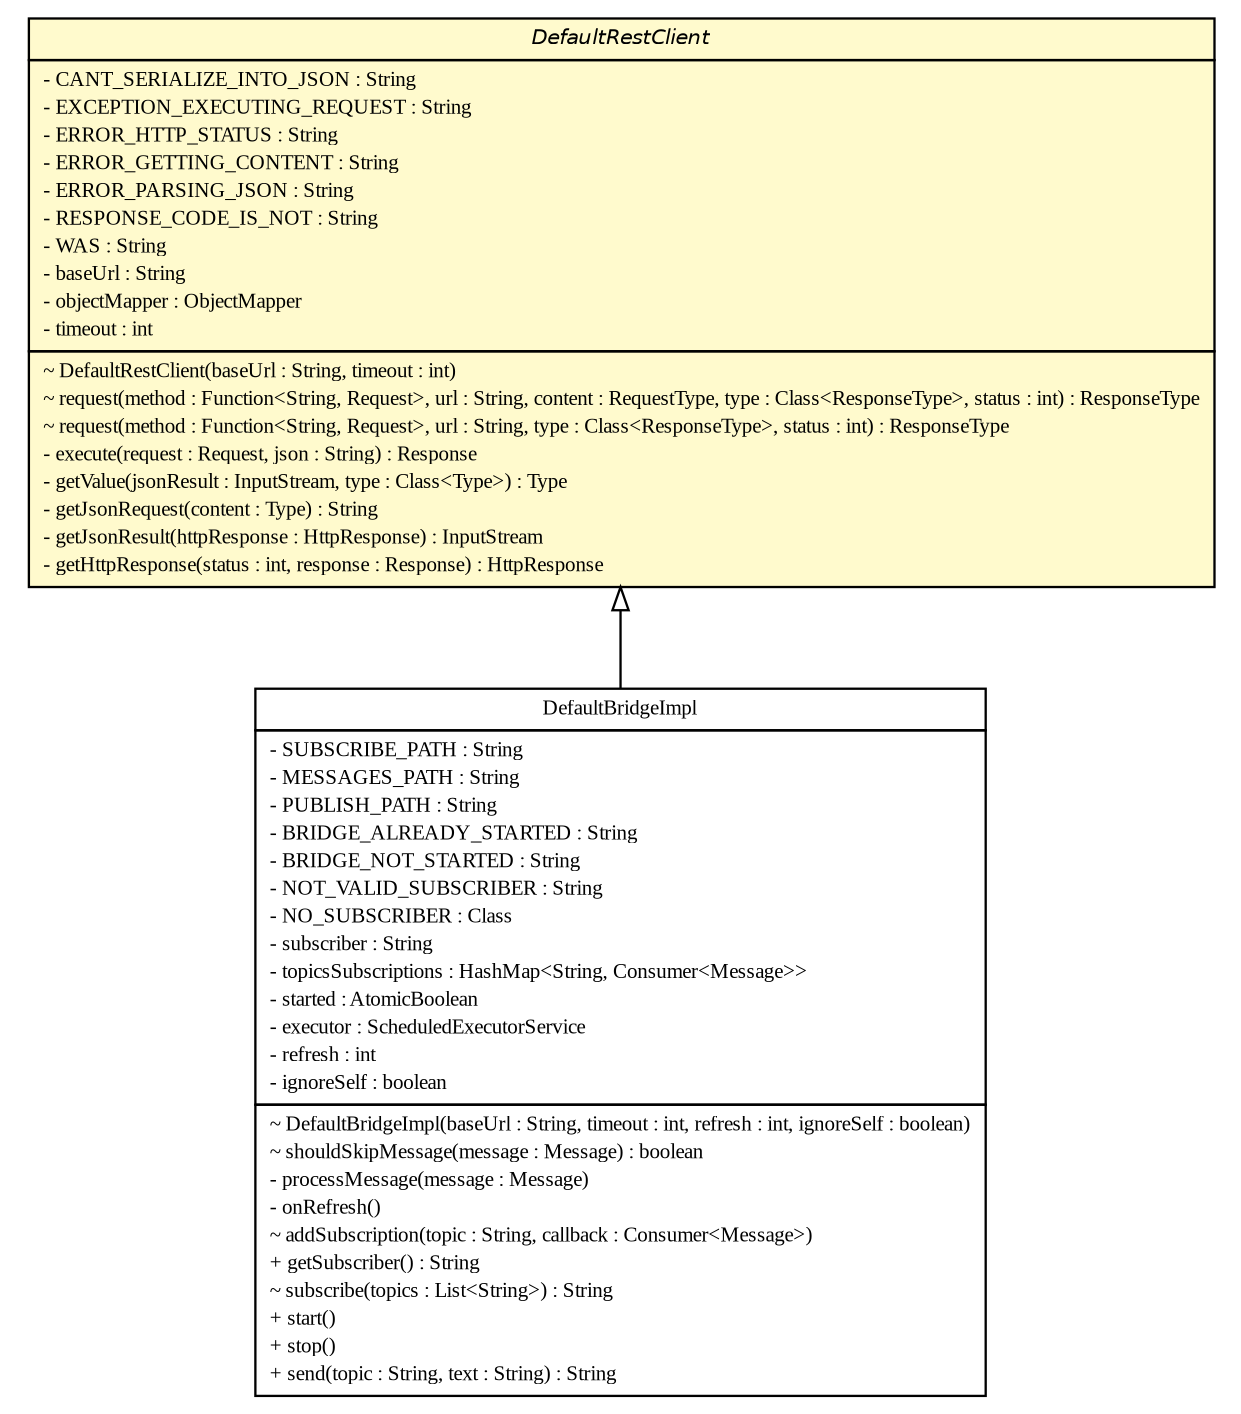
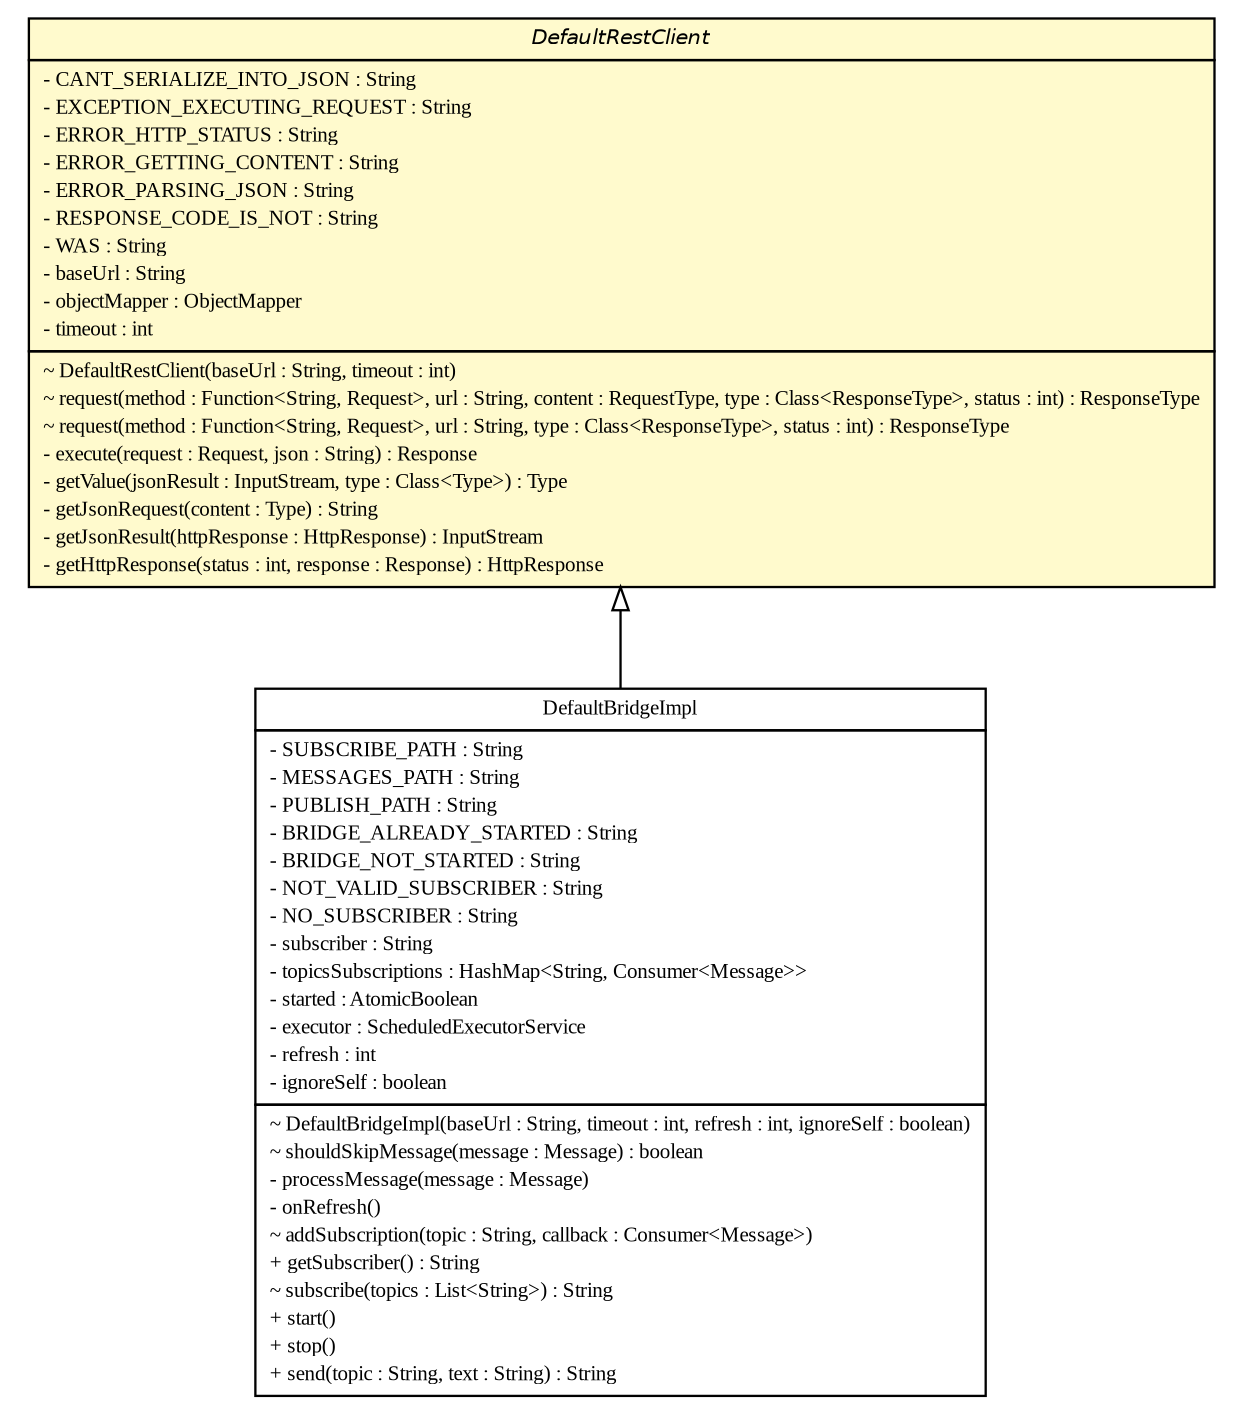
(392, 916) -> (394, 916)
